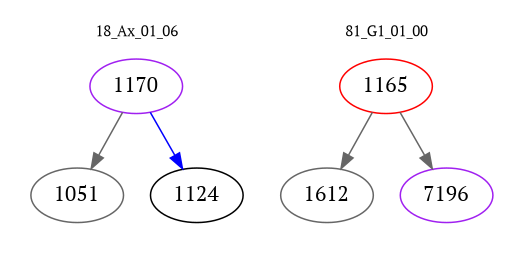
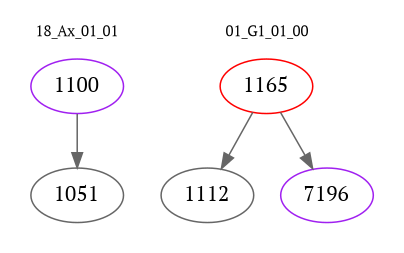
(137, 33) -> (77, 33)
(387, 33) -> (267, 33)
(136, 86) -> (77, 86)
(197, 195) -> none
(327, 195) -> (207, 195)
